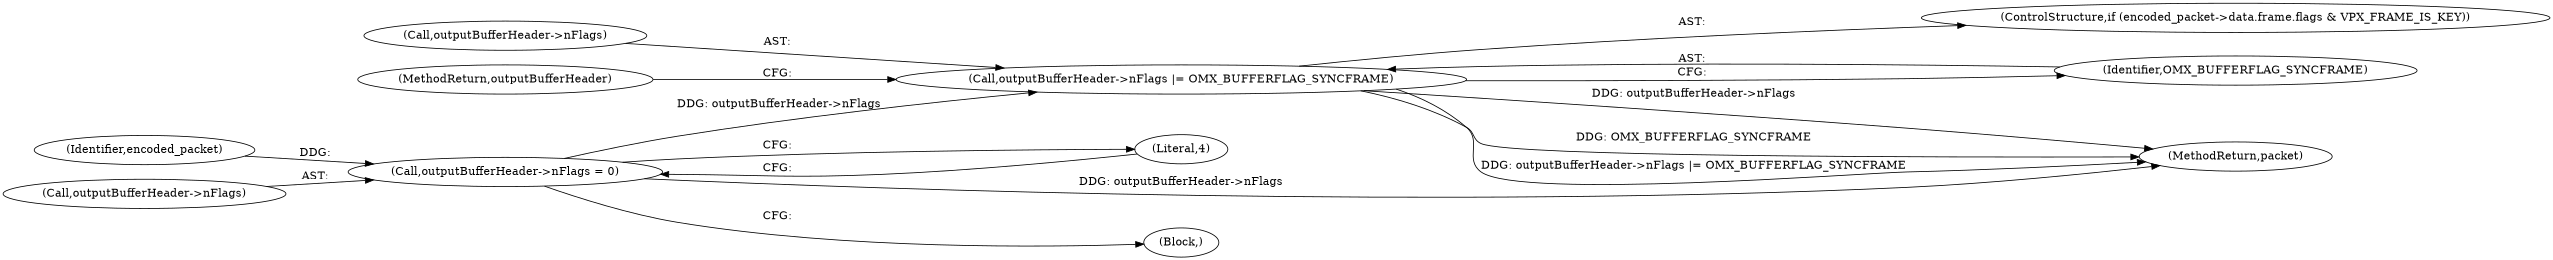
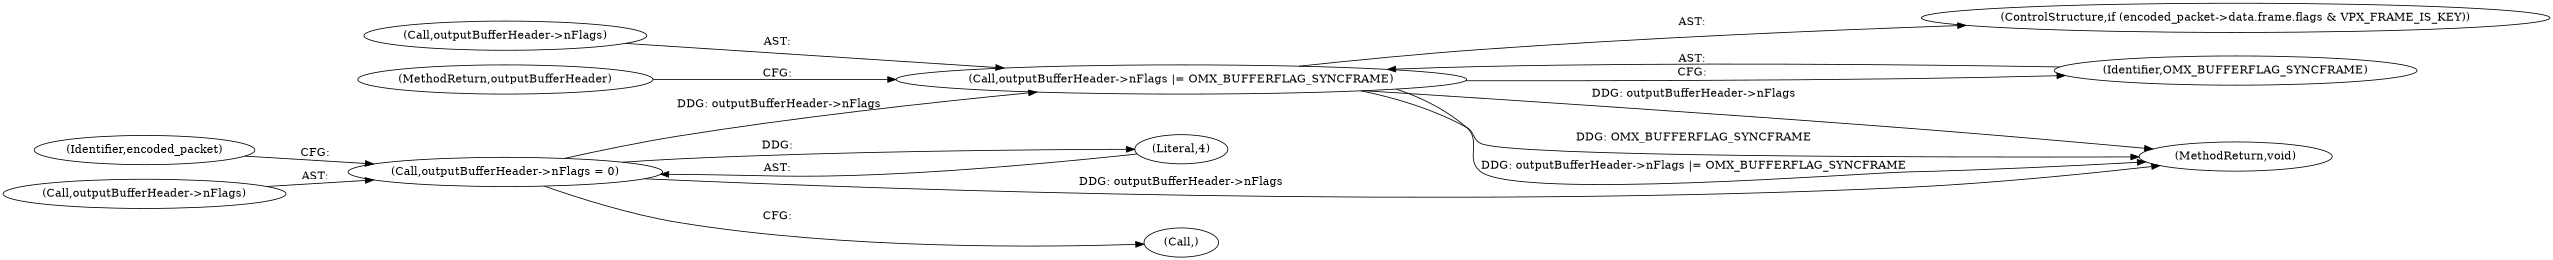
(779, 146) -> (779, 146)
(317, 153) -> (317, 153)
(2236, 157) -> (2236, 157)
(779, 168) -> (779, 168)
(1181, 243) -> (1181, 243)
